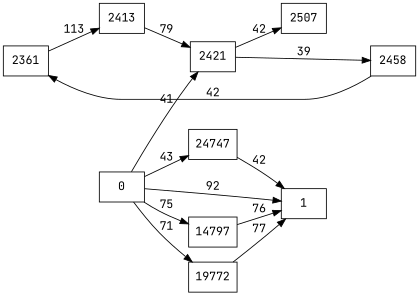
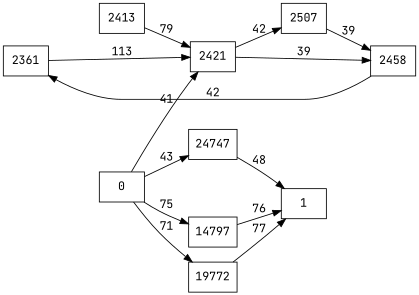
none -> (345, 38)
(70, 41) -> (115, 59)
(259, 161) -> (259, 161)
(209, 194) -> none
